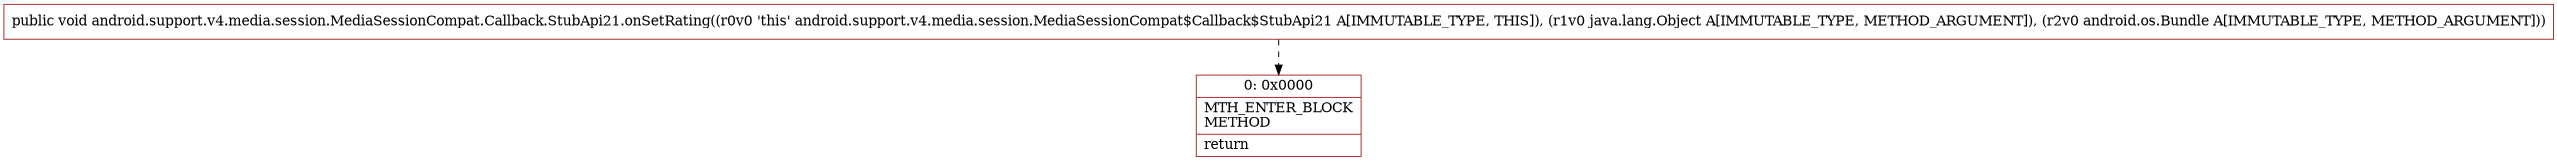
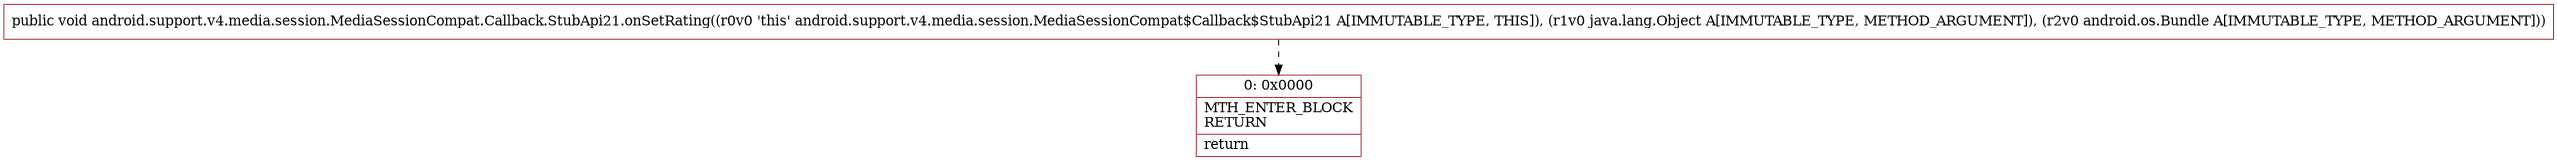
(1237, 123) -> (1236, 123)
